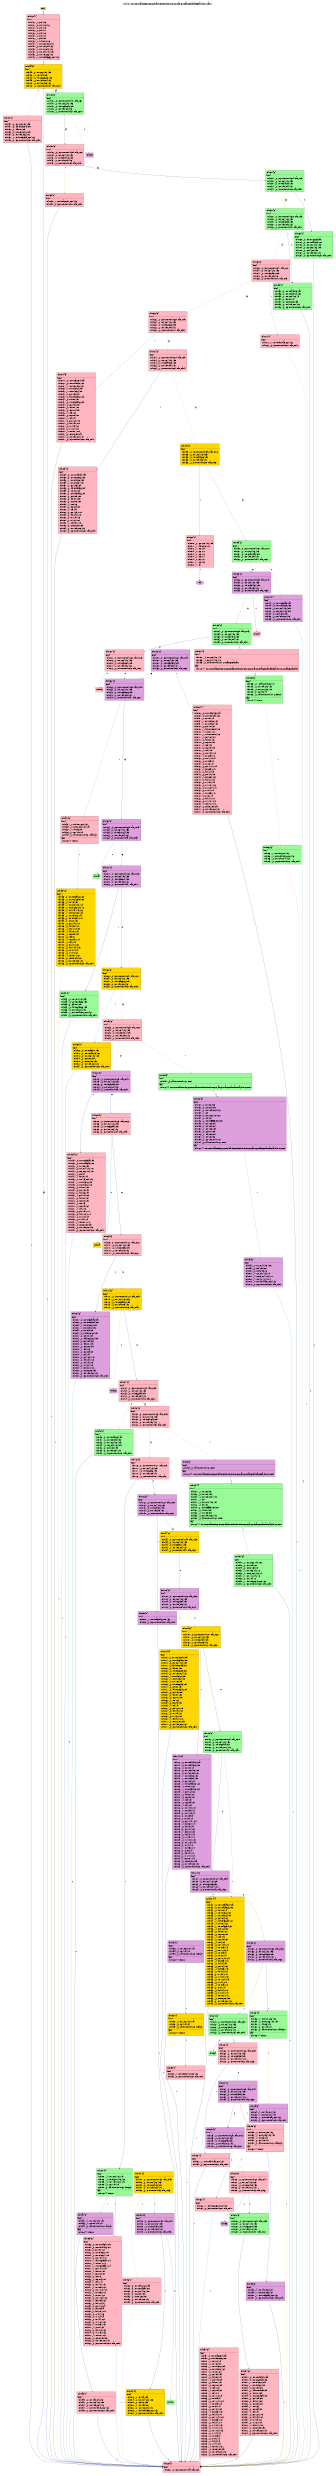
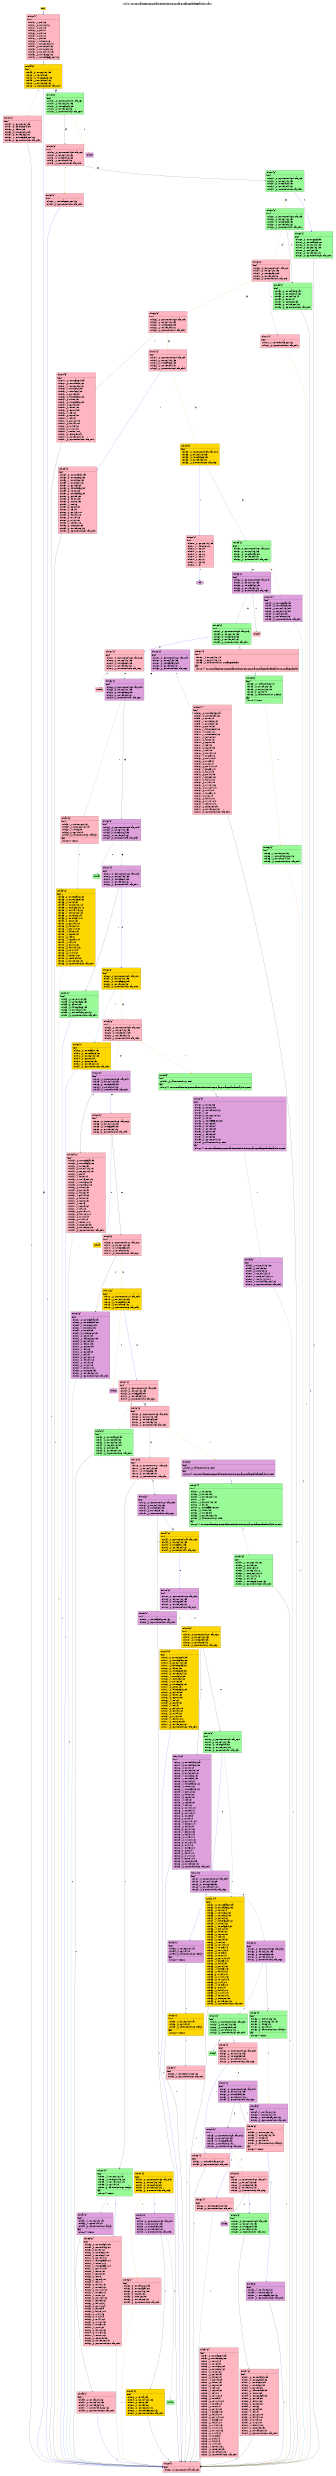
(213, 1894) -> (198, 1916)
